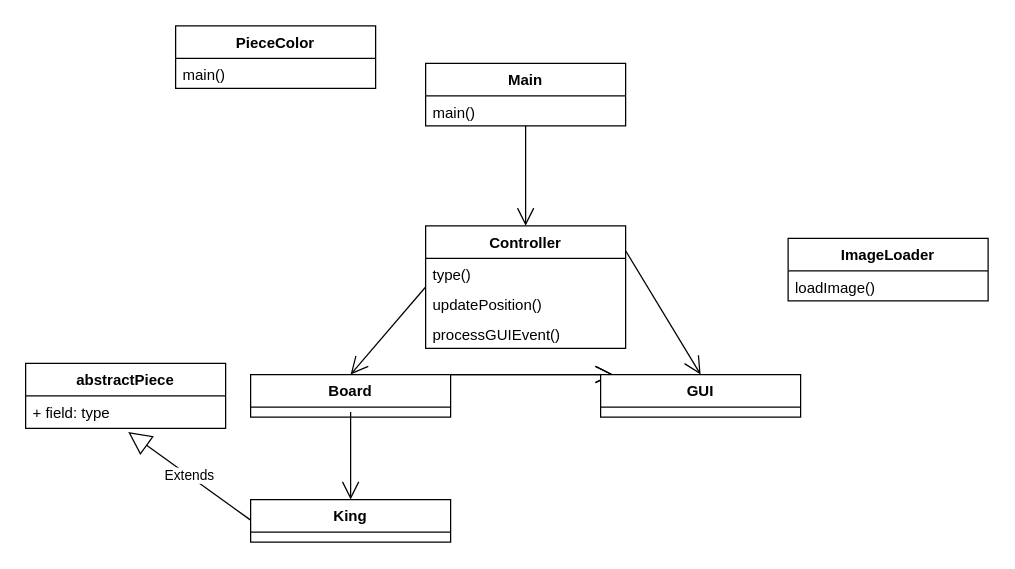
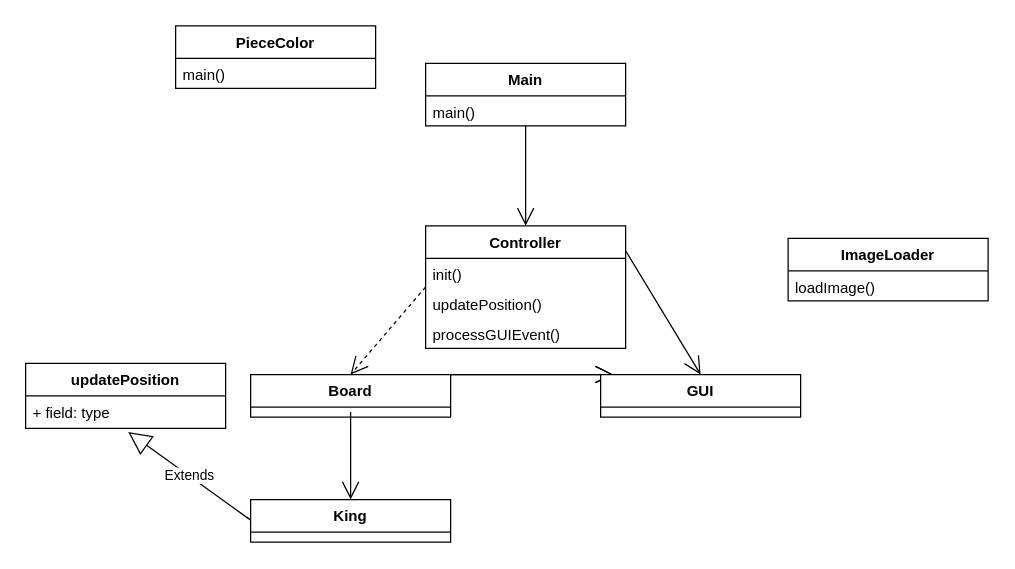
(458, 275) -> (454, 275)
(388, 331) -> (388, 331)
(125, 380) -> (125, 380)
